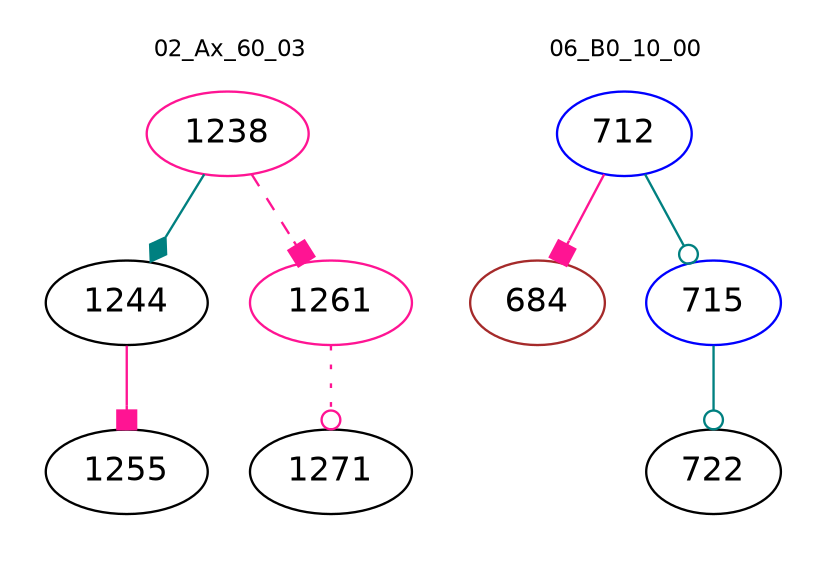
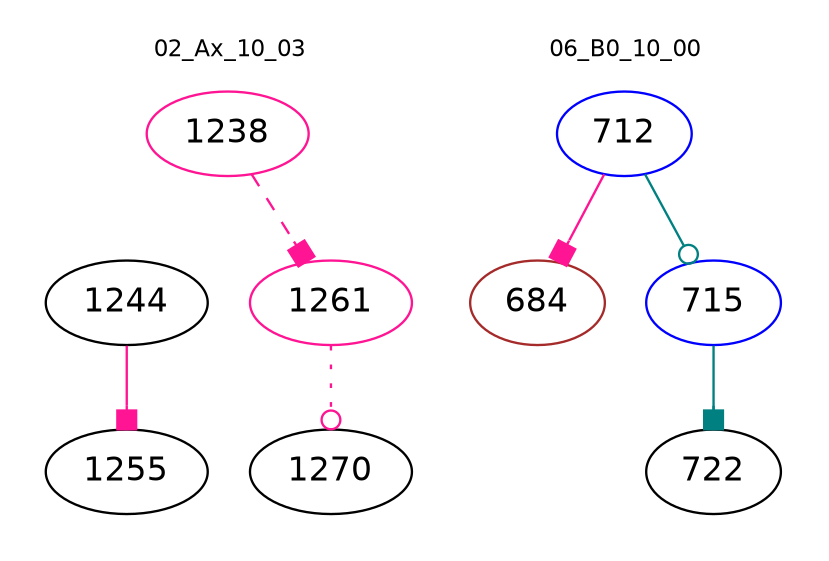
(230, 50) -> (230, 50)
(185, 206) -> none
(714, 378) -> (714, 378)
(331, 472) -> (331, 472)
